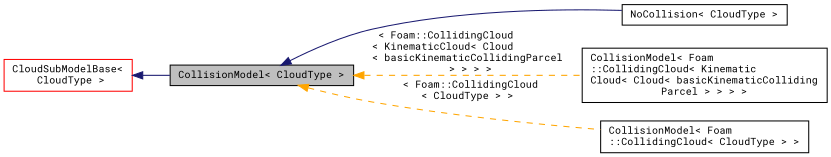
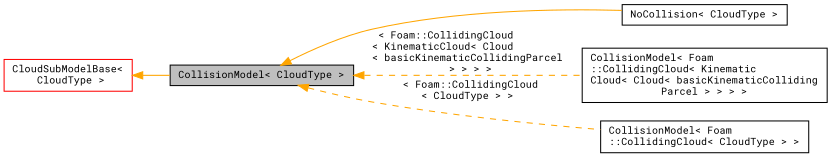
(452, 16) -> (452, 16)
(156, 75) -> (156, 75)
